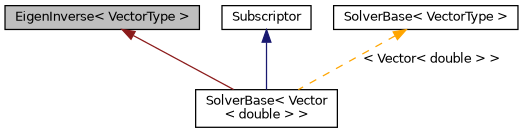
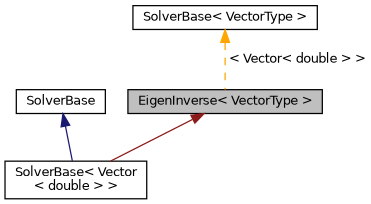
(267, 18) -> (61, 102)
(347, 63) -> (225, 66)
